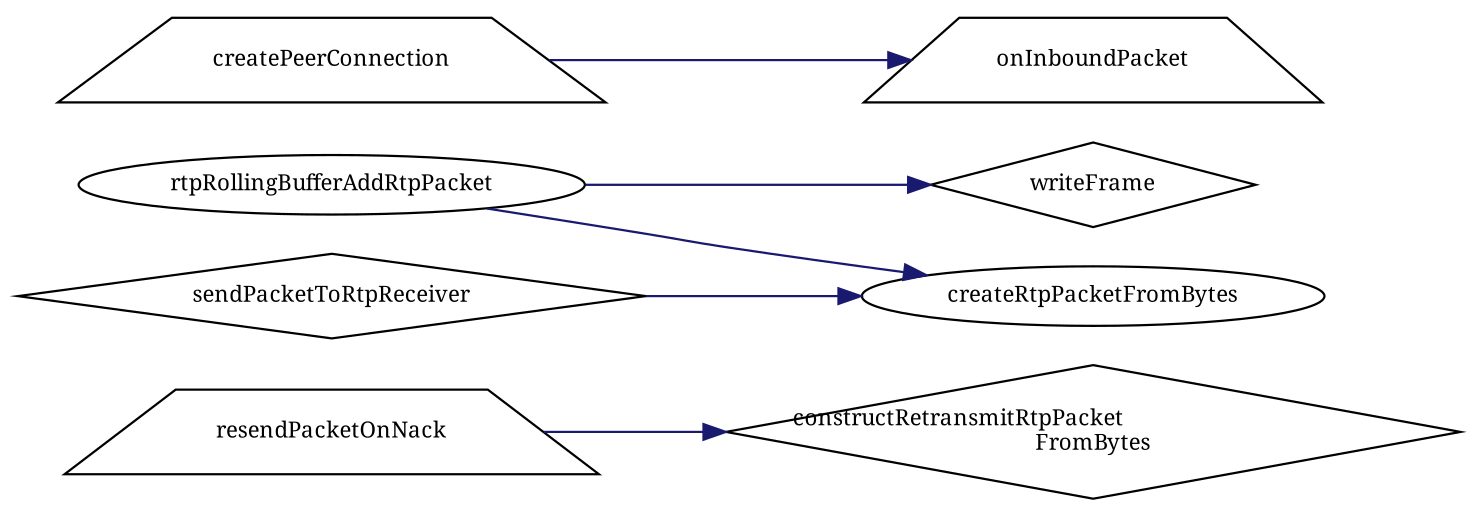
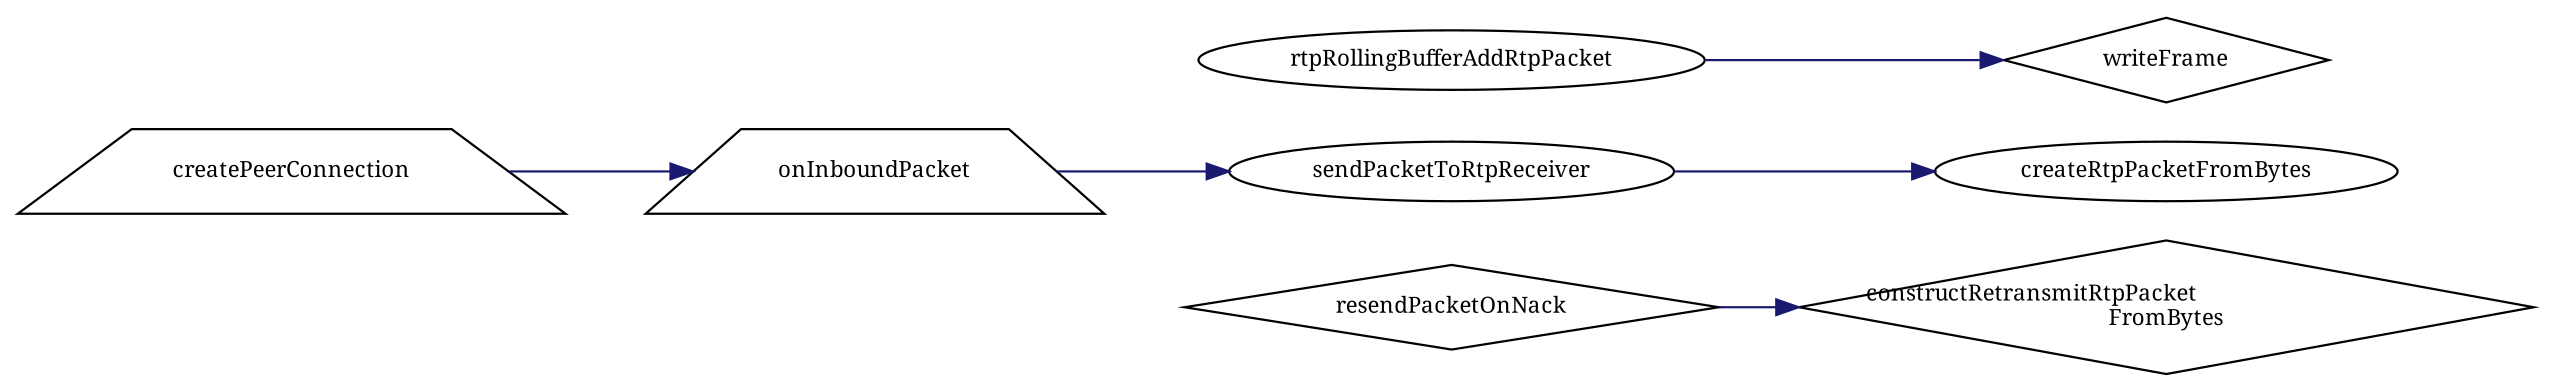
none -> (1131, 171)
(695, 242) -> none
(332, 296) -> (1452, 171)
(332, 432) -> (1452, 307)
